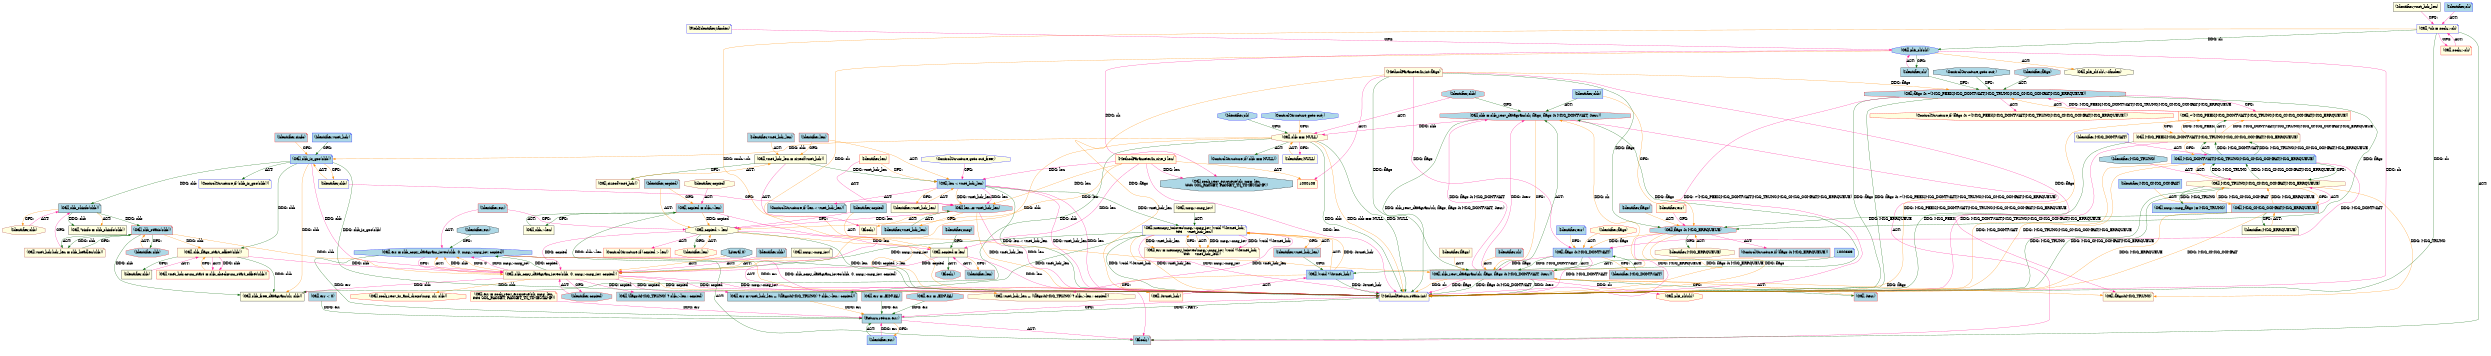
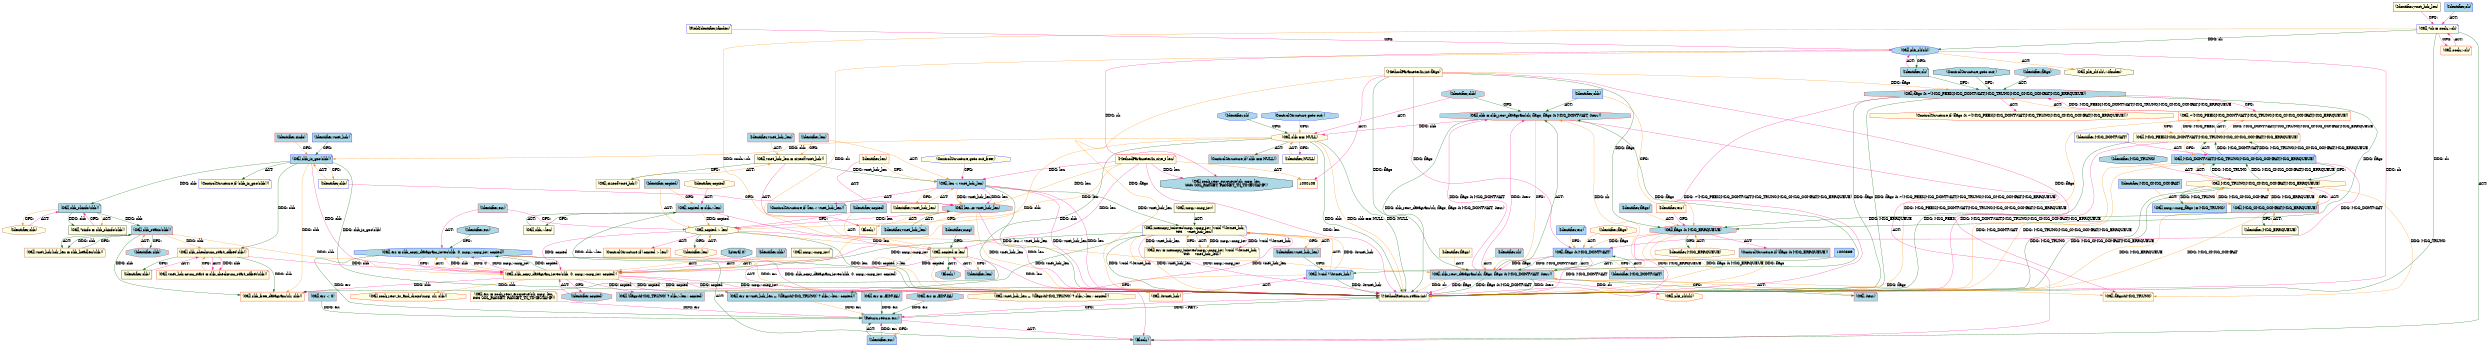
(55, 229) -> (90, 220)
(213, 253) -> (213, 253)
(272, 297) -> (272, 297)
